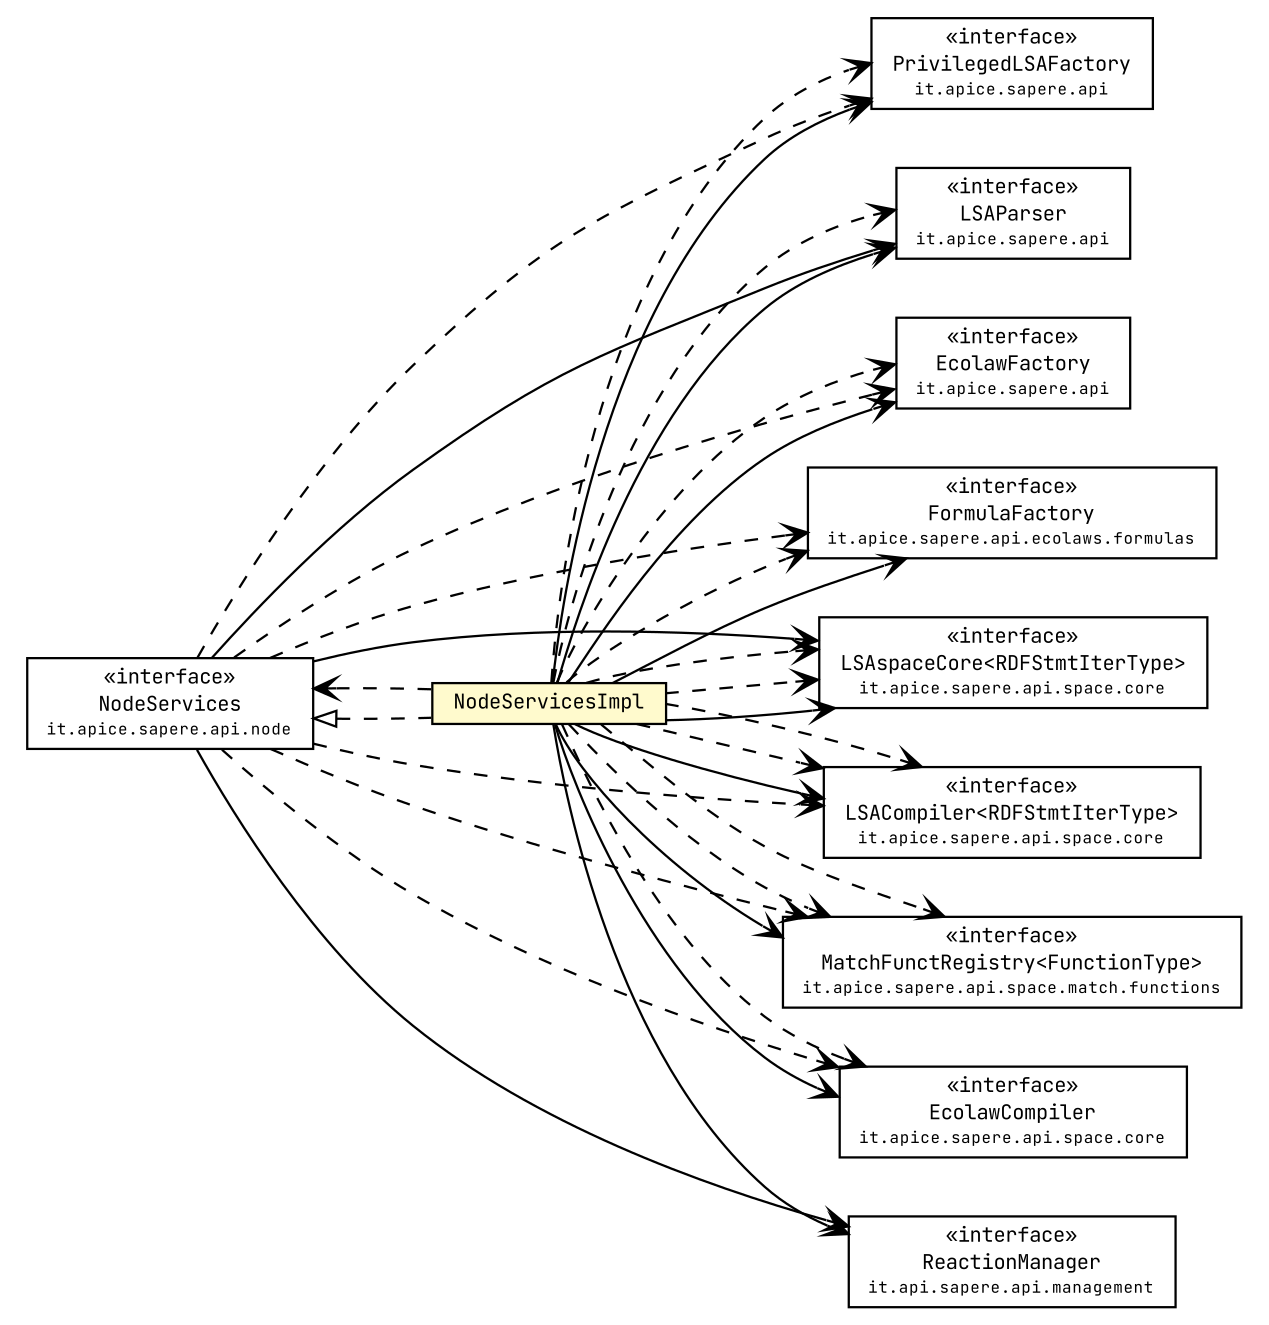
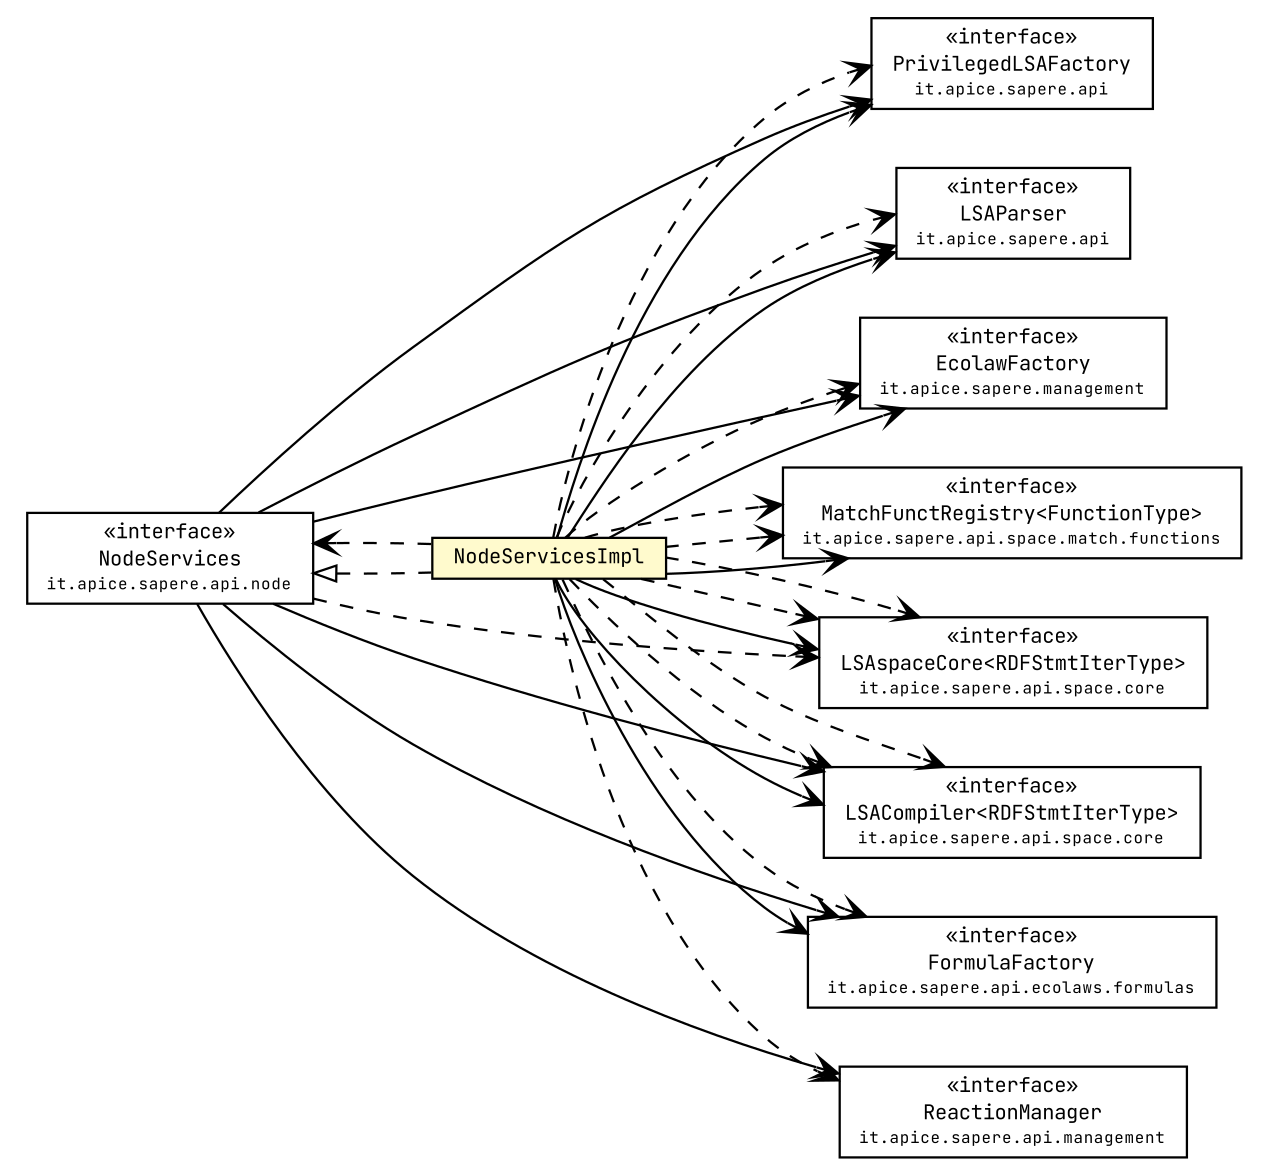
(468, 315) -> (513, 276)
(1013, 389) -> (1013, 389)
(540, 496) -> (548, 465)
(523, 579) -> (502, 791)
(541, 633) -> (541, 637)
(543, 783) -> (534, 696)
(524, 841) -> none
(645, 1020) -> (643, 867)
(1012, 1112) -> none
(1012, 1288) -> (1013, 1138)
